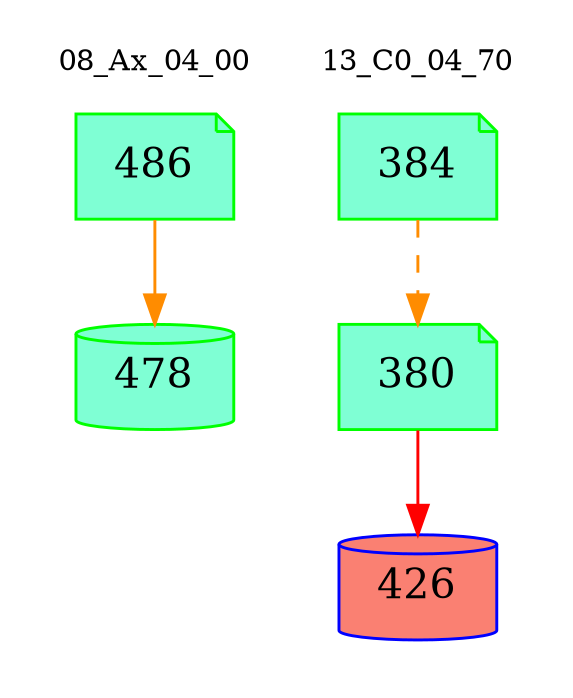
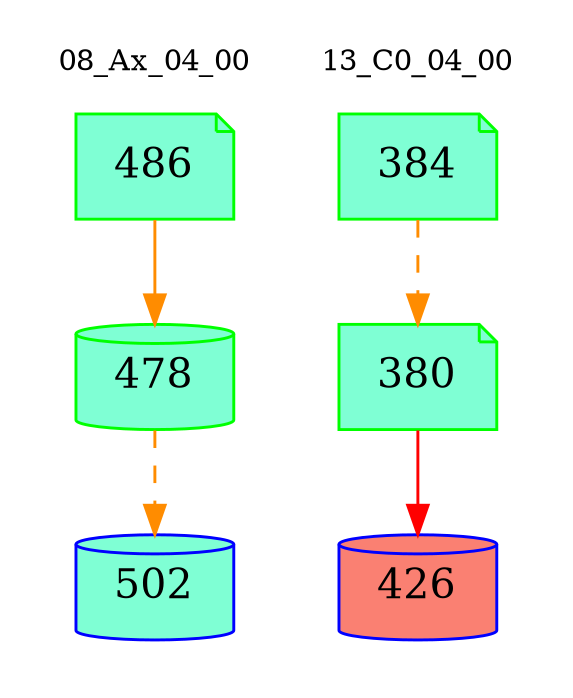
(418, 63) -> (418, 63)
none -> (155, 587)
